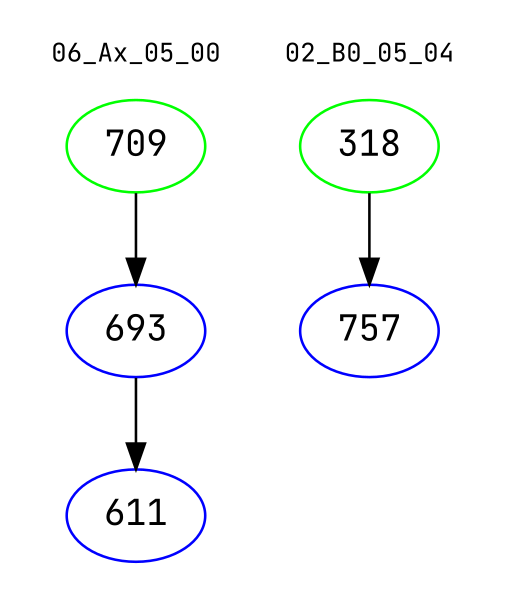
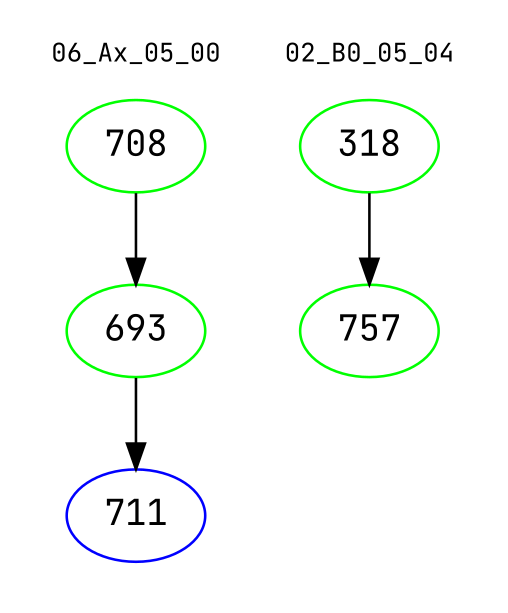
(136, 146) -> (136, 146)
(136, 331) -> (136, 331)
(369, 331) -> (369, 331)
(136, 516) -> (136, 516)
